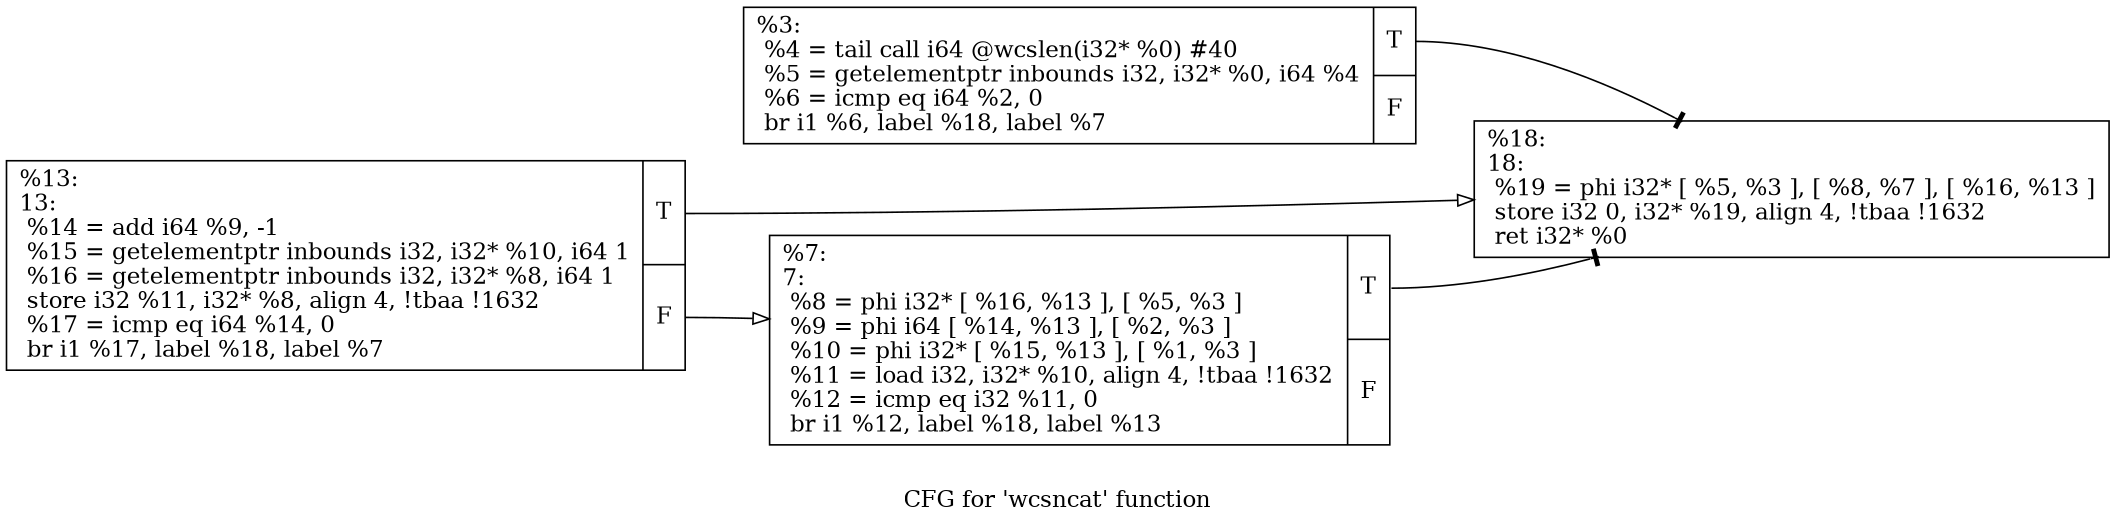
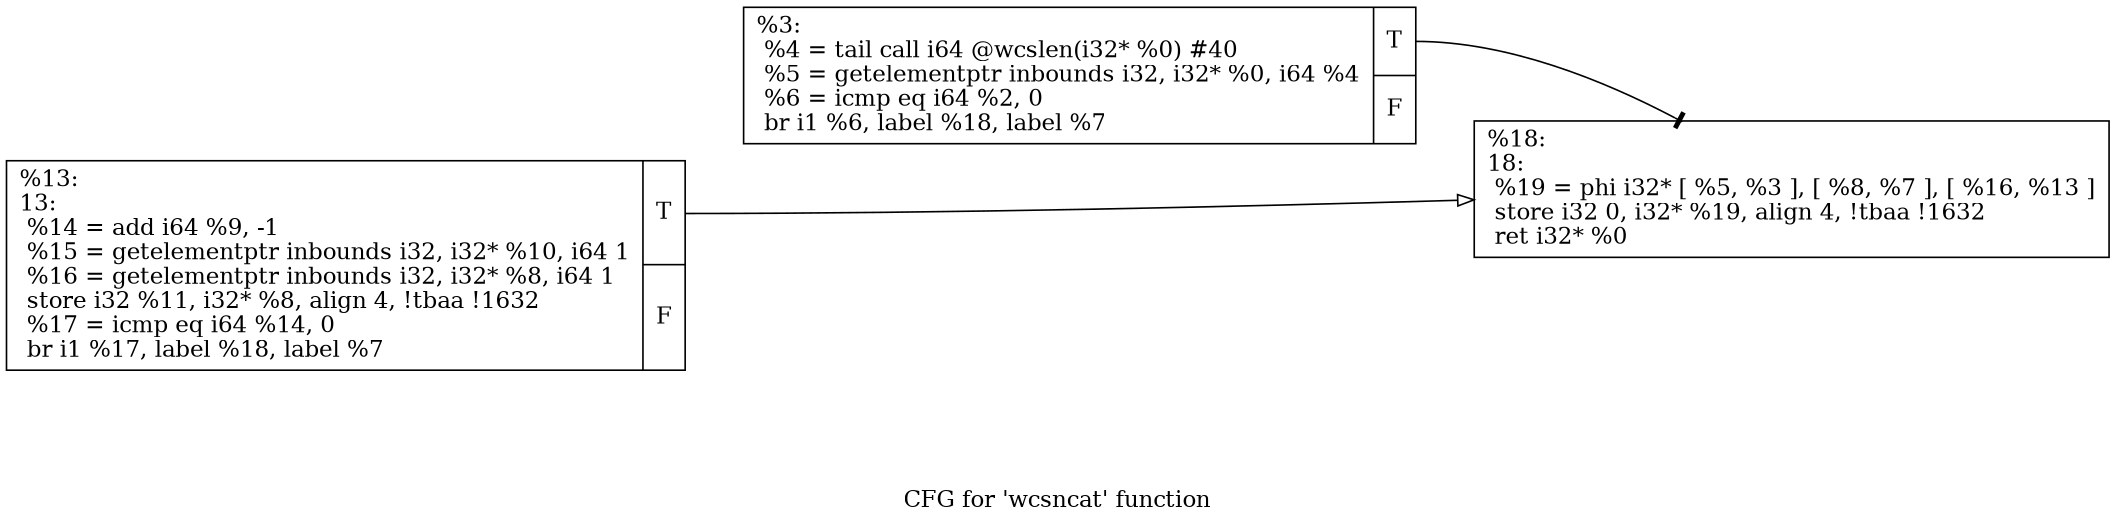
(1080, 340) -> none
